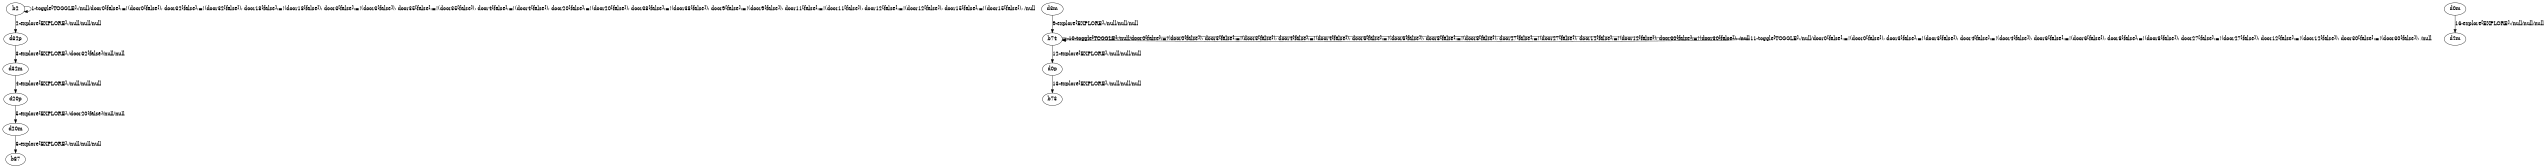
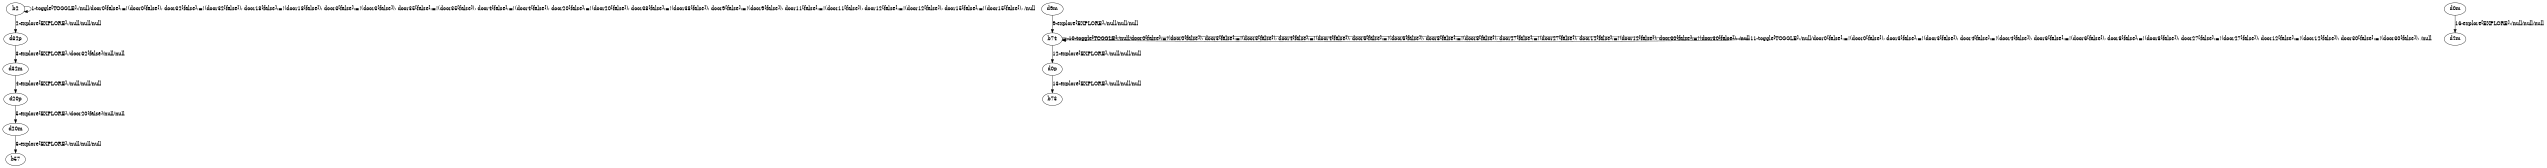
(1052, 9) -> (1052, 9)
(16, 159) -> (16, 159)
